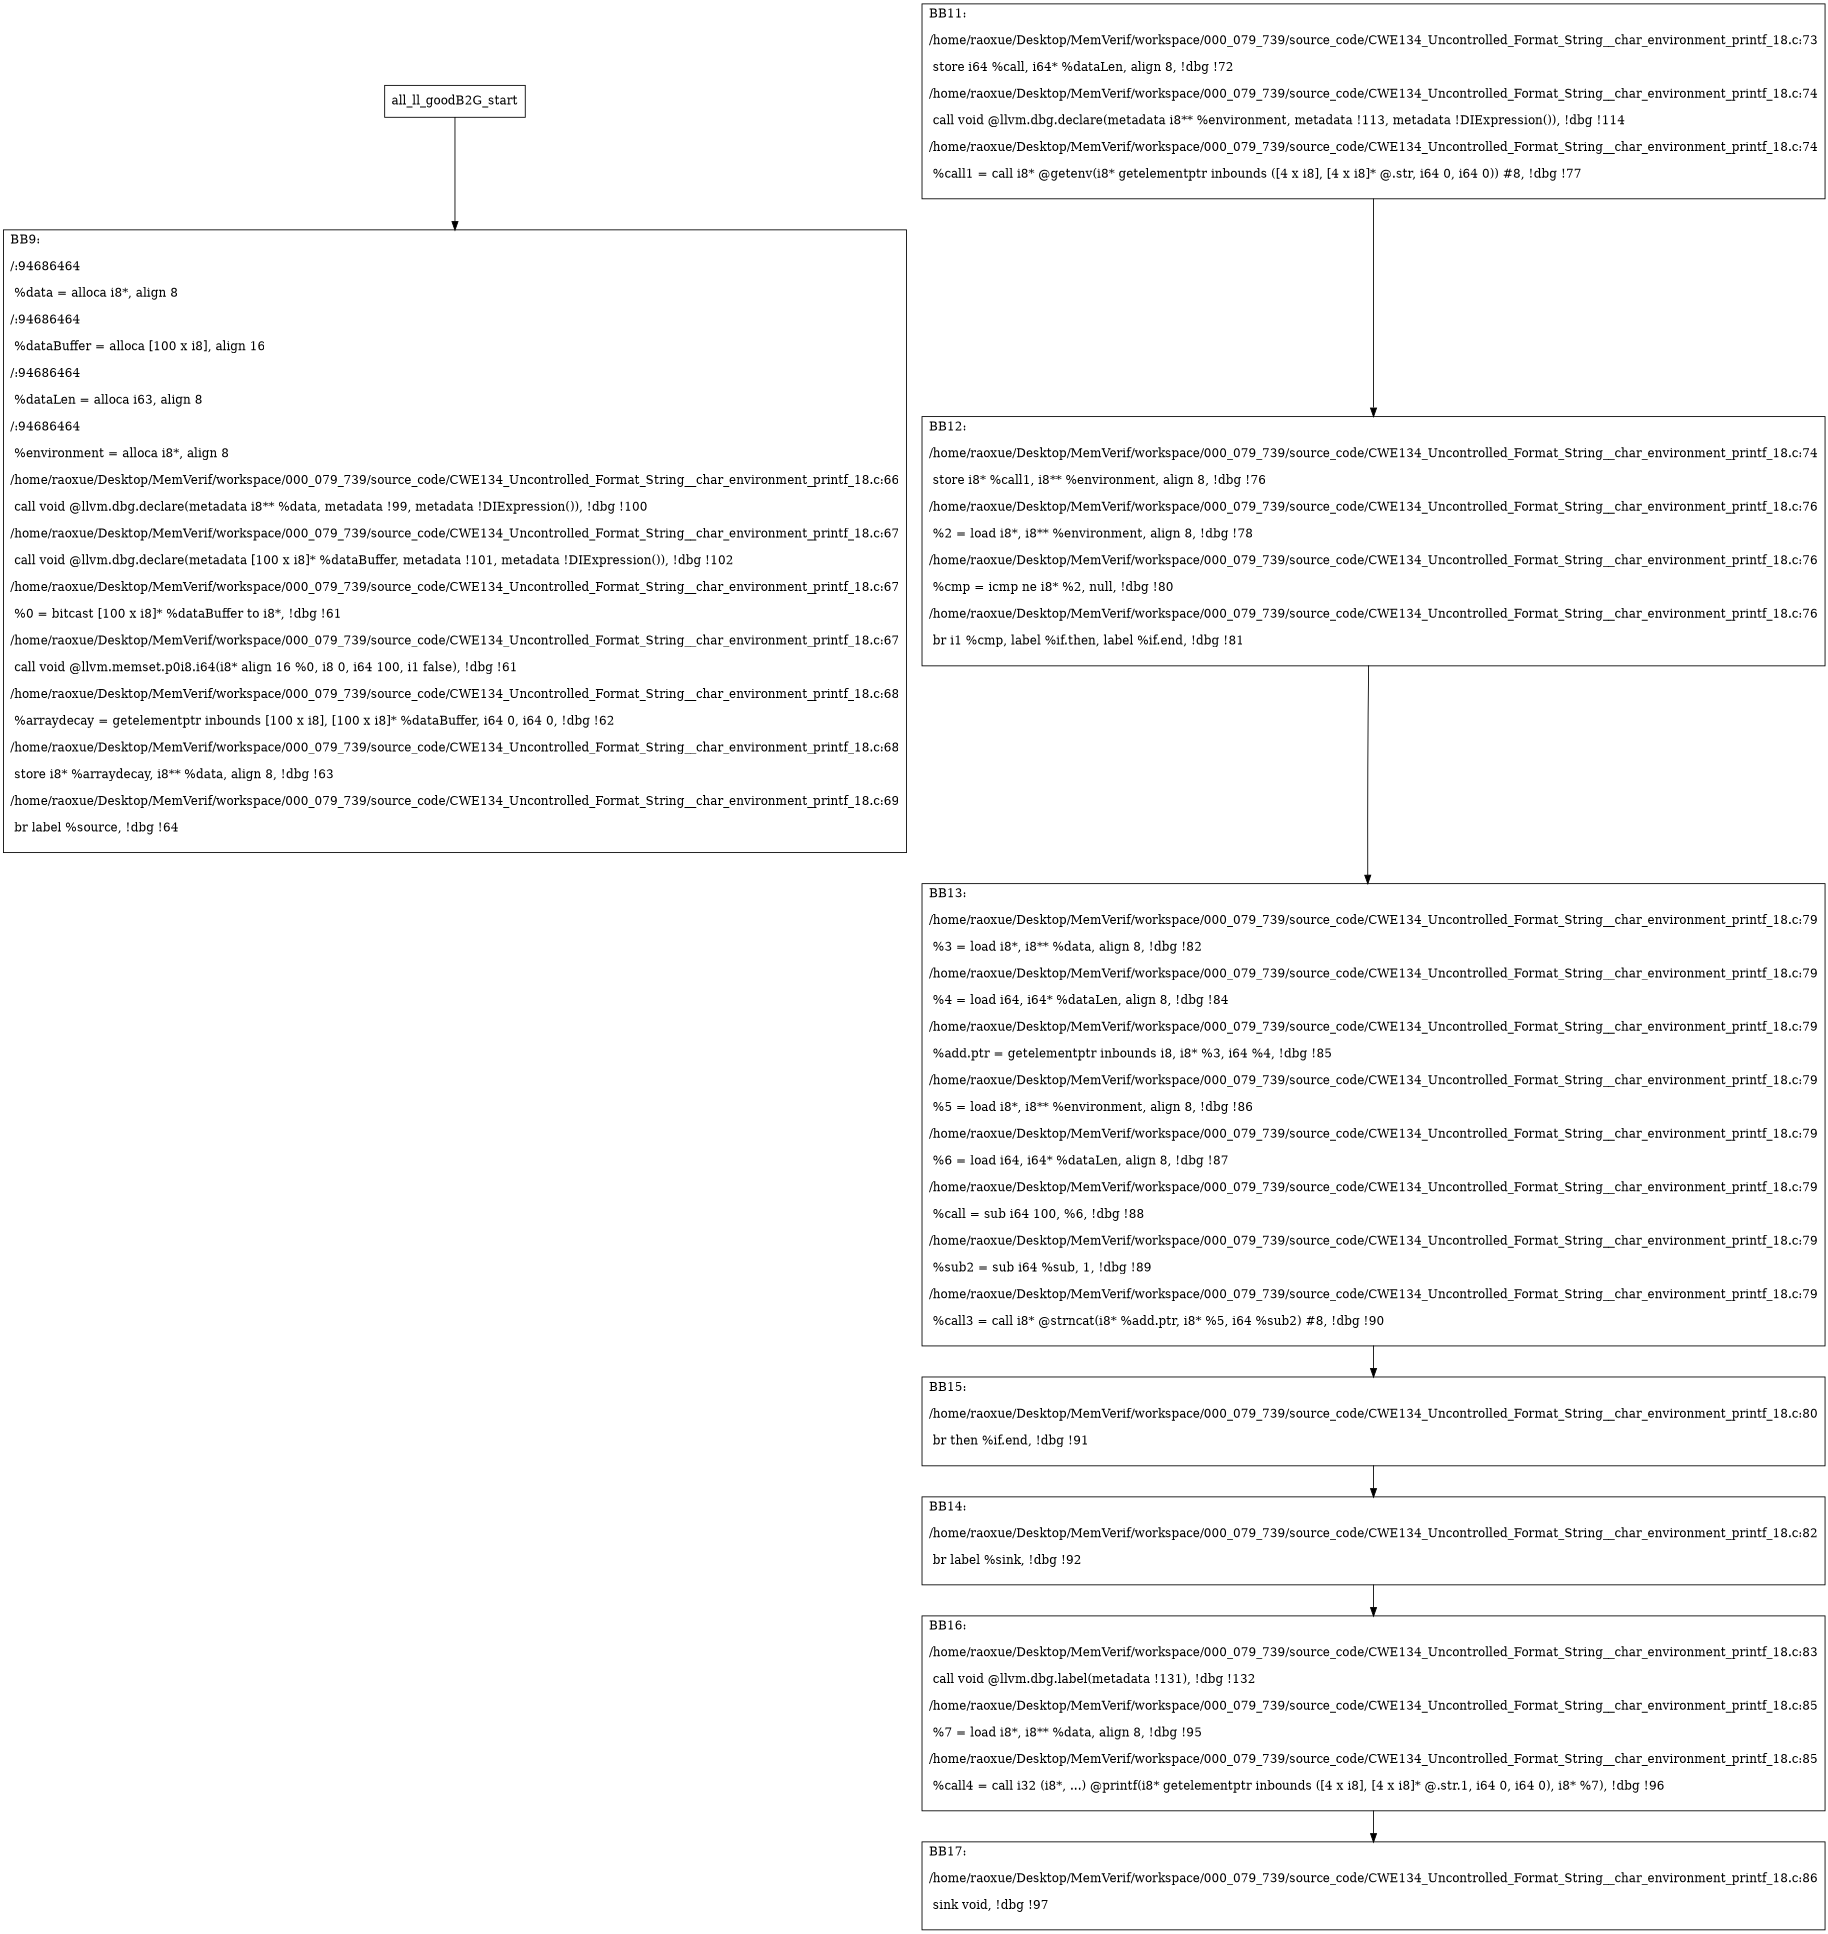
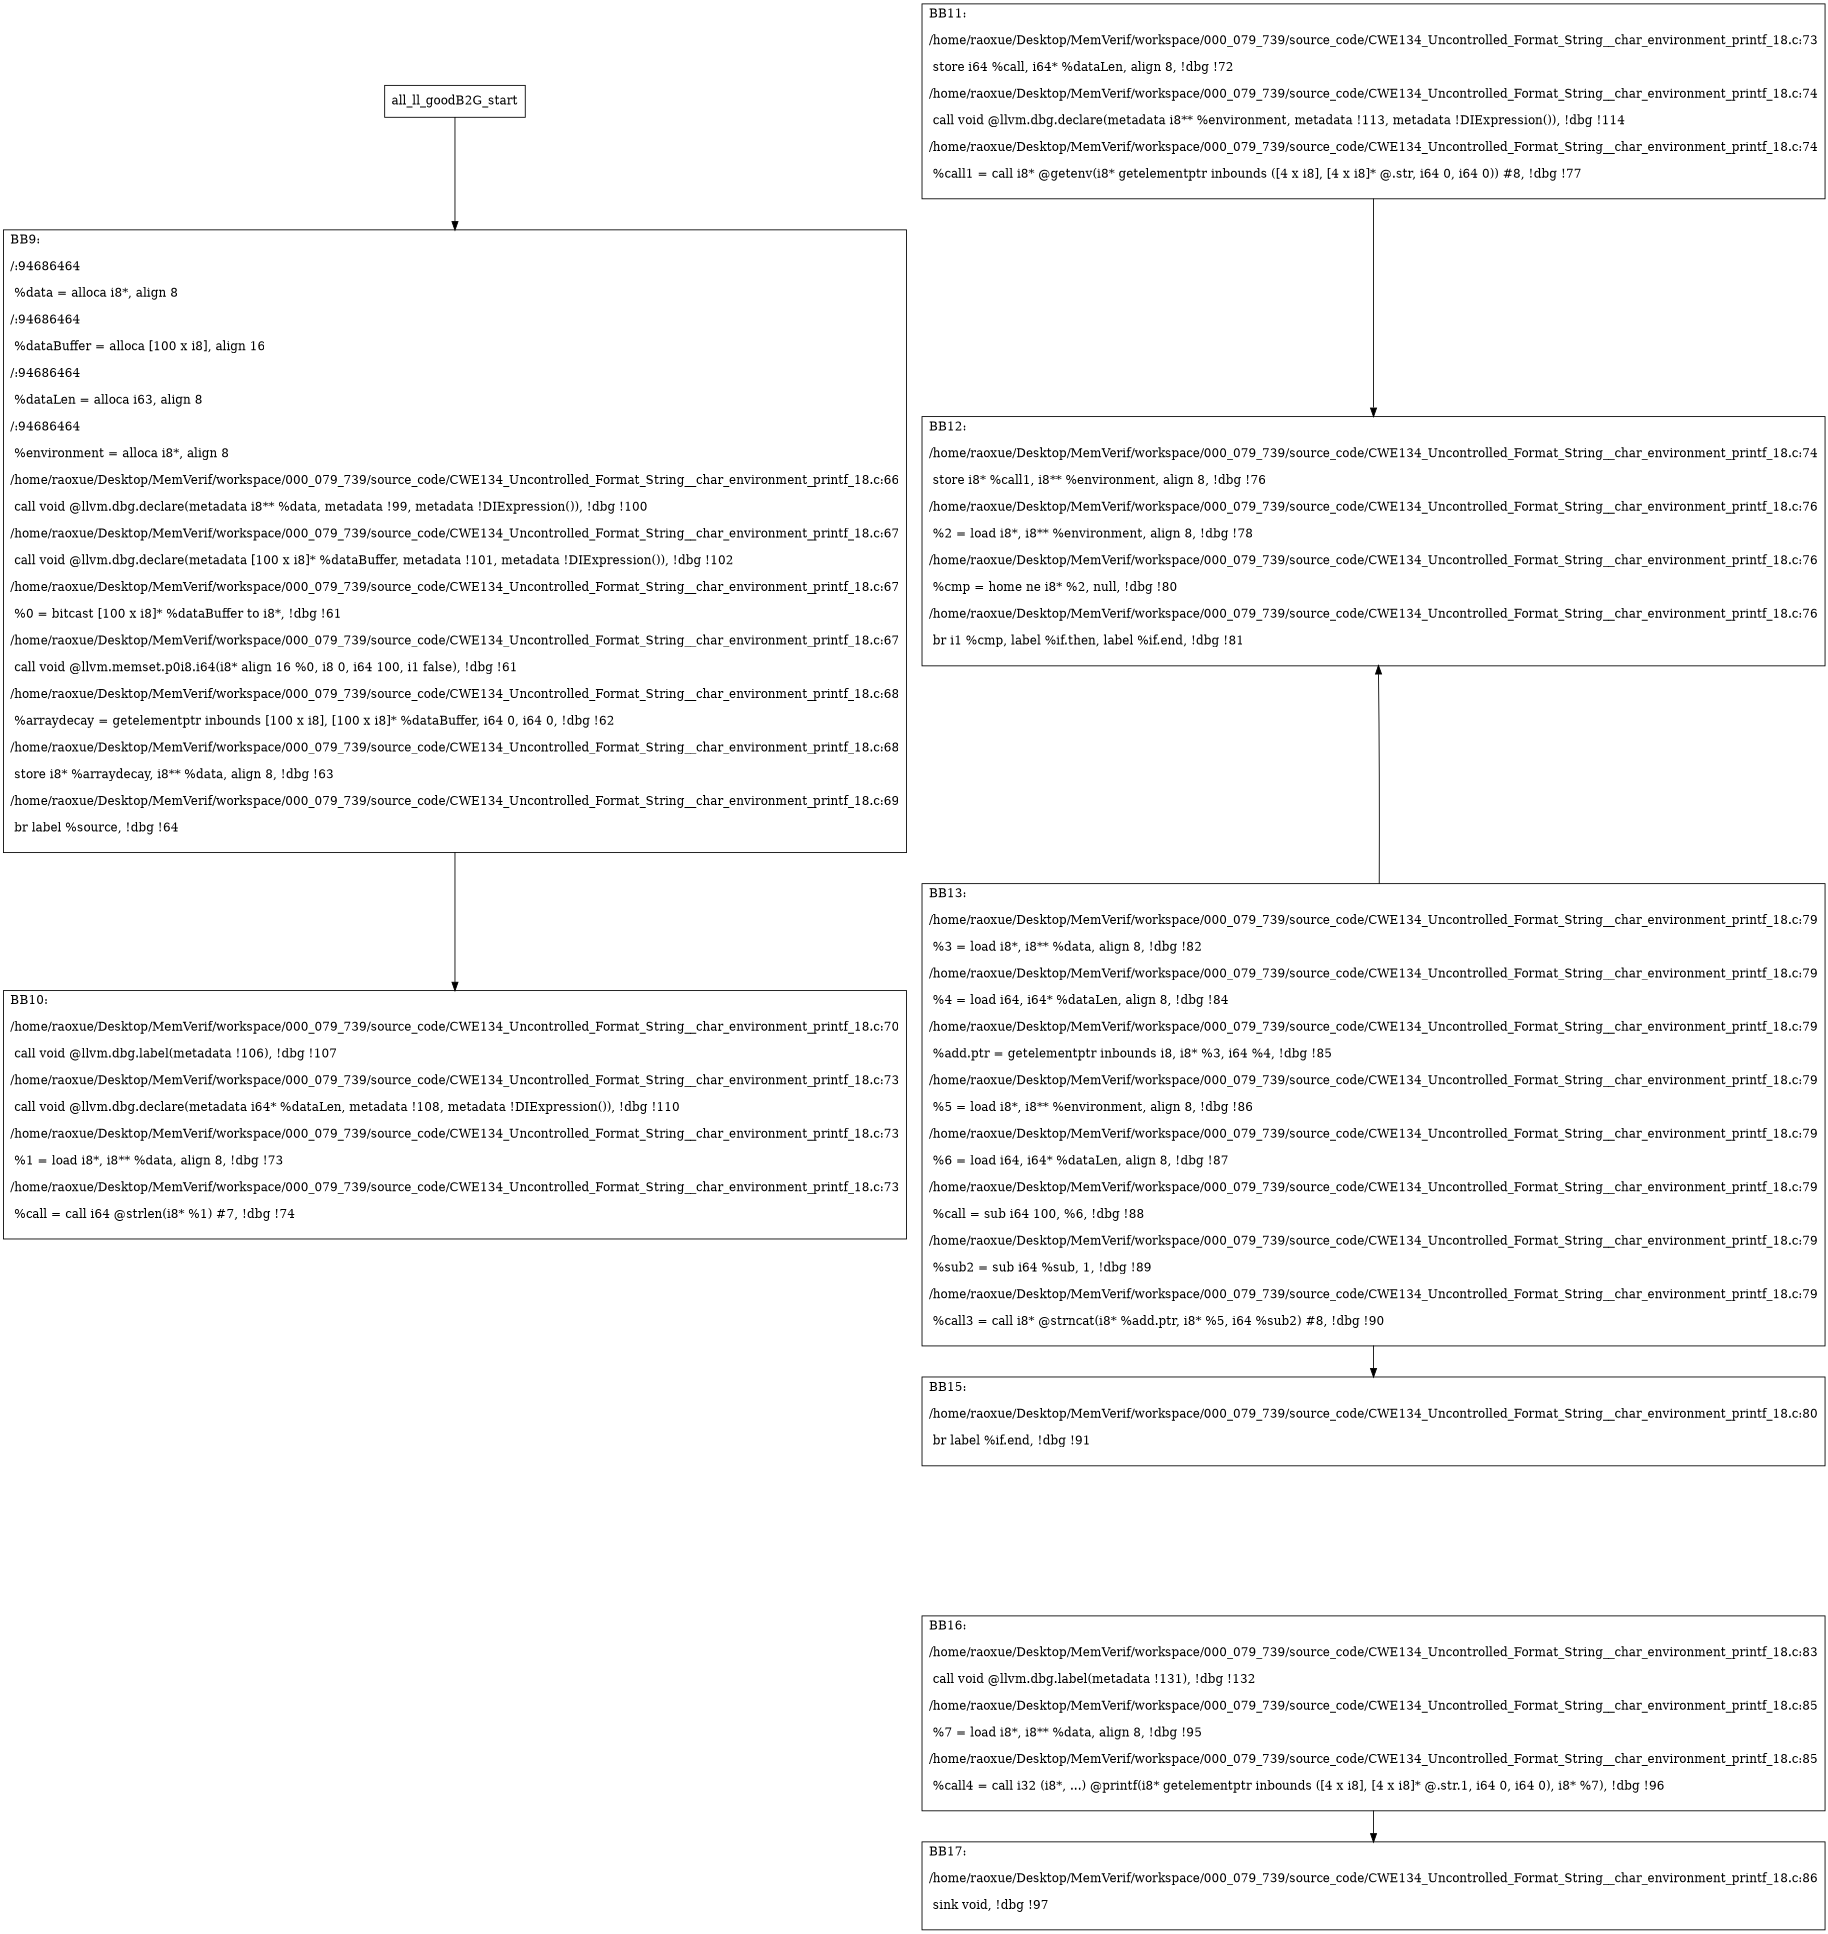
(1051, 587) -> (1054, 587)
(1368, 770) -> (1379, 779)
none -> (455, 1115)
(1009, 1441) -> (1010, 1441)
(1374, 1541) -> none
